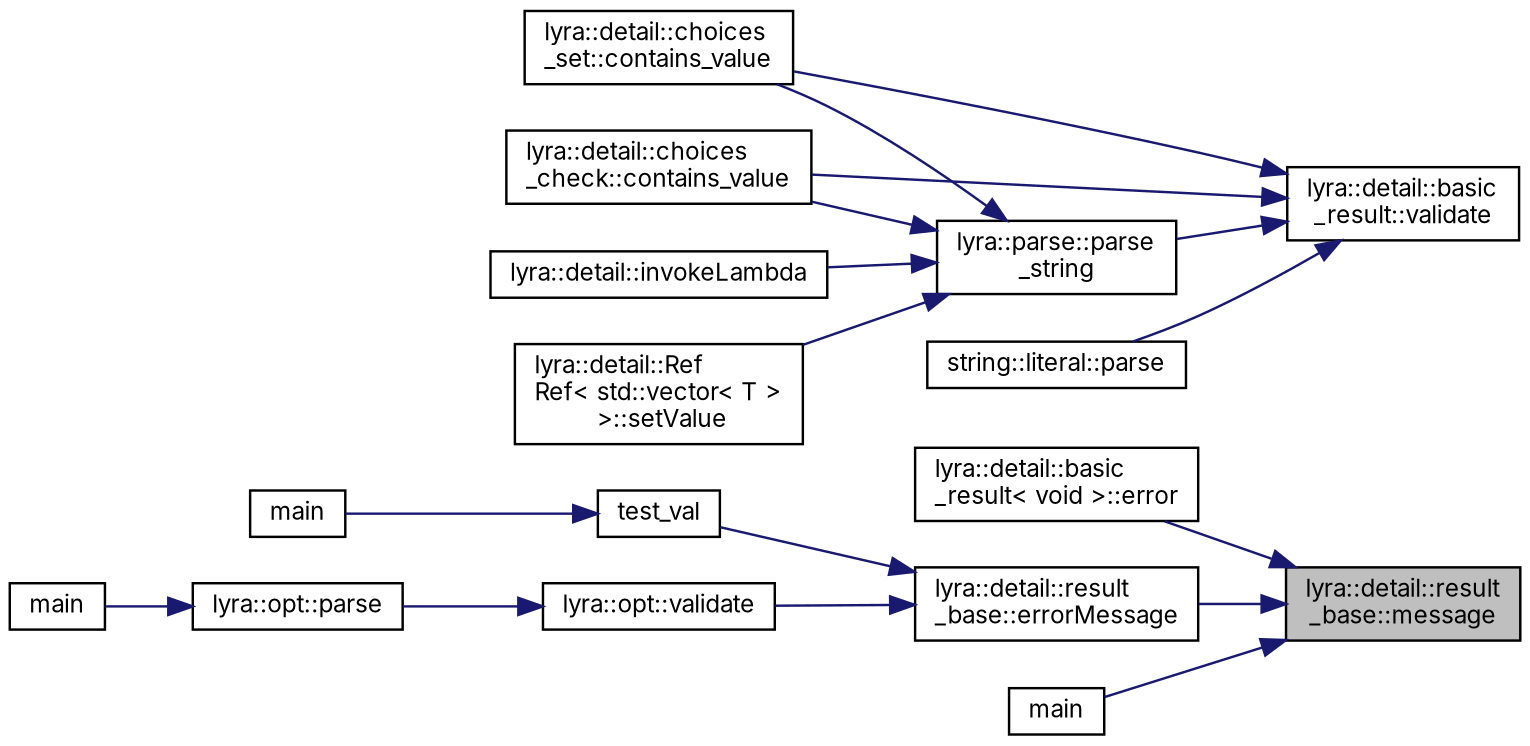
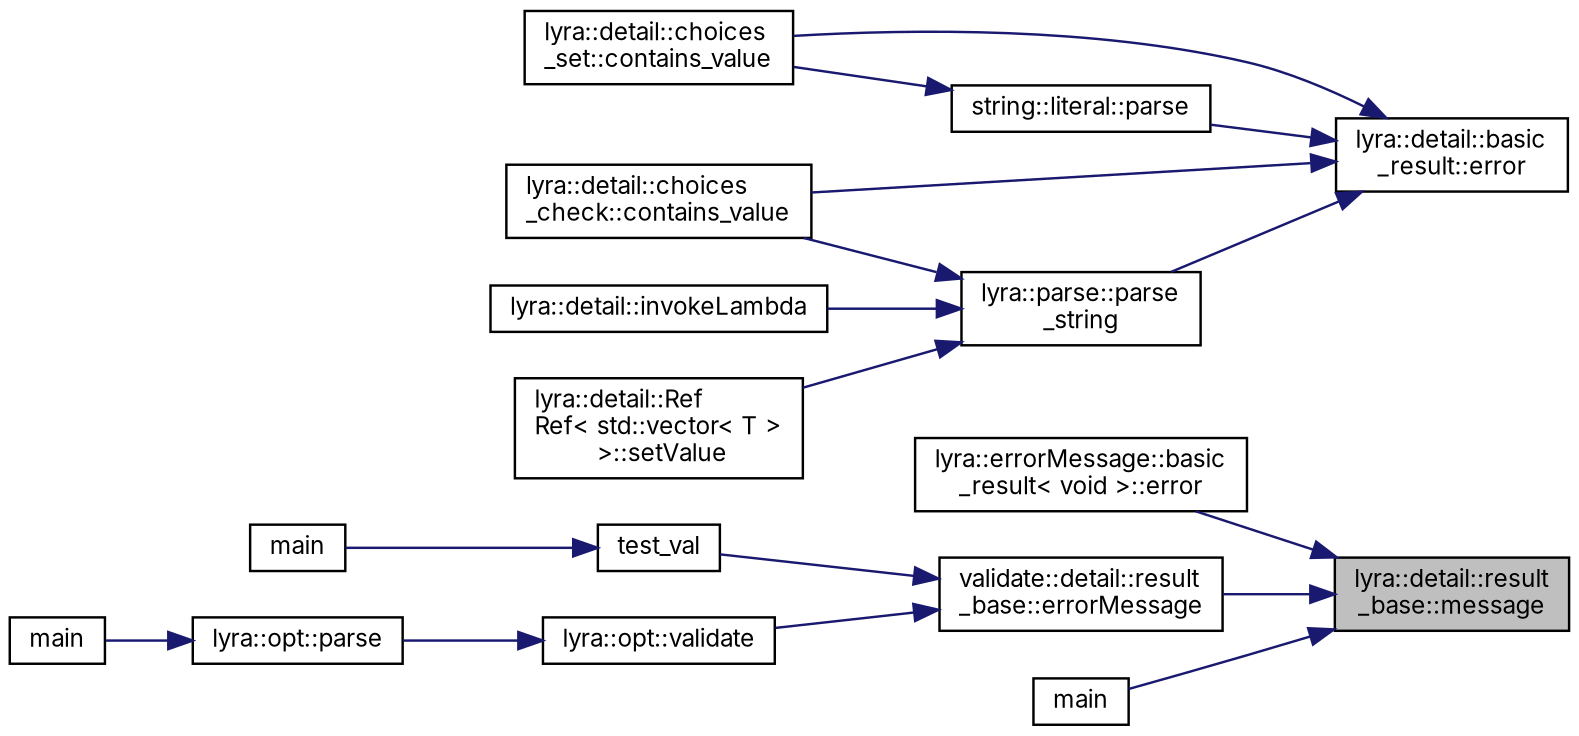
(886, 139) -> (860, 77)
(1403, 204) -> (1452, 155)
(1057, 484) -> (1081, 475)
(1057, 604) -> (1081, 594)
